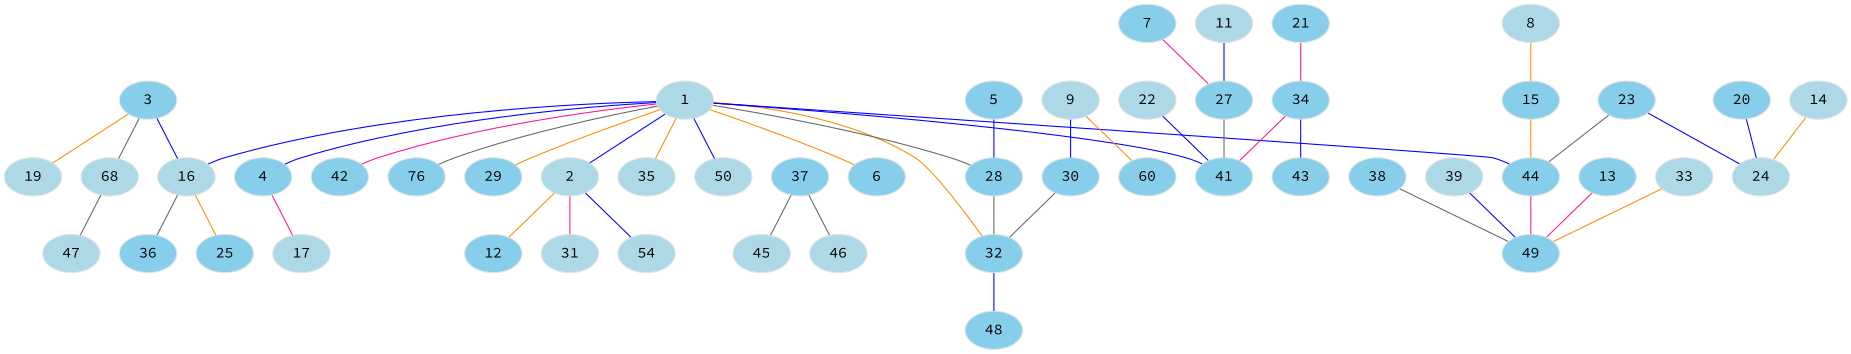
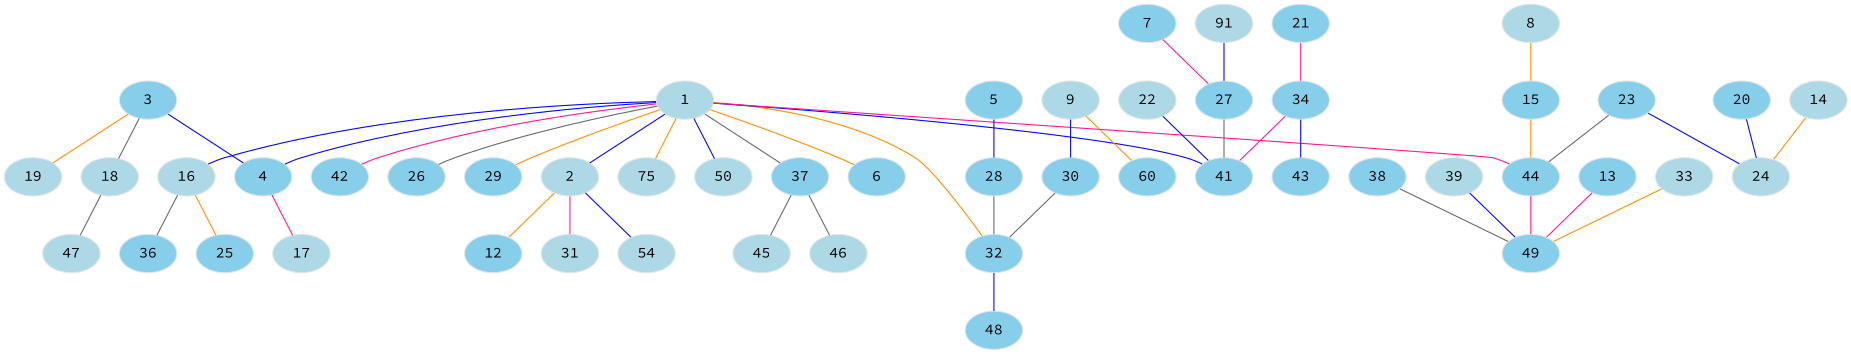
(1224, 23) -> (1224, 23)
(1112, 130) -> (1112, 130)
(167, 139) -> (206, 139)
(907, 145) -> (743, 139)
(110, 177) -> (110, 177)
(417, 177) -> (417, 177)
(647, 177) -> (647, 177)
